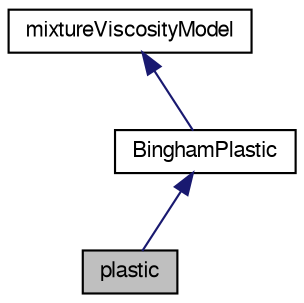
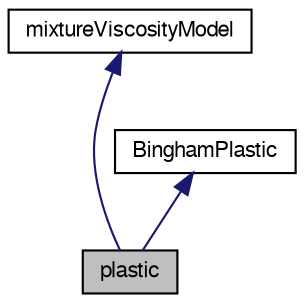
(174, 101) -> (95, 162)
